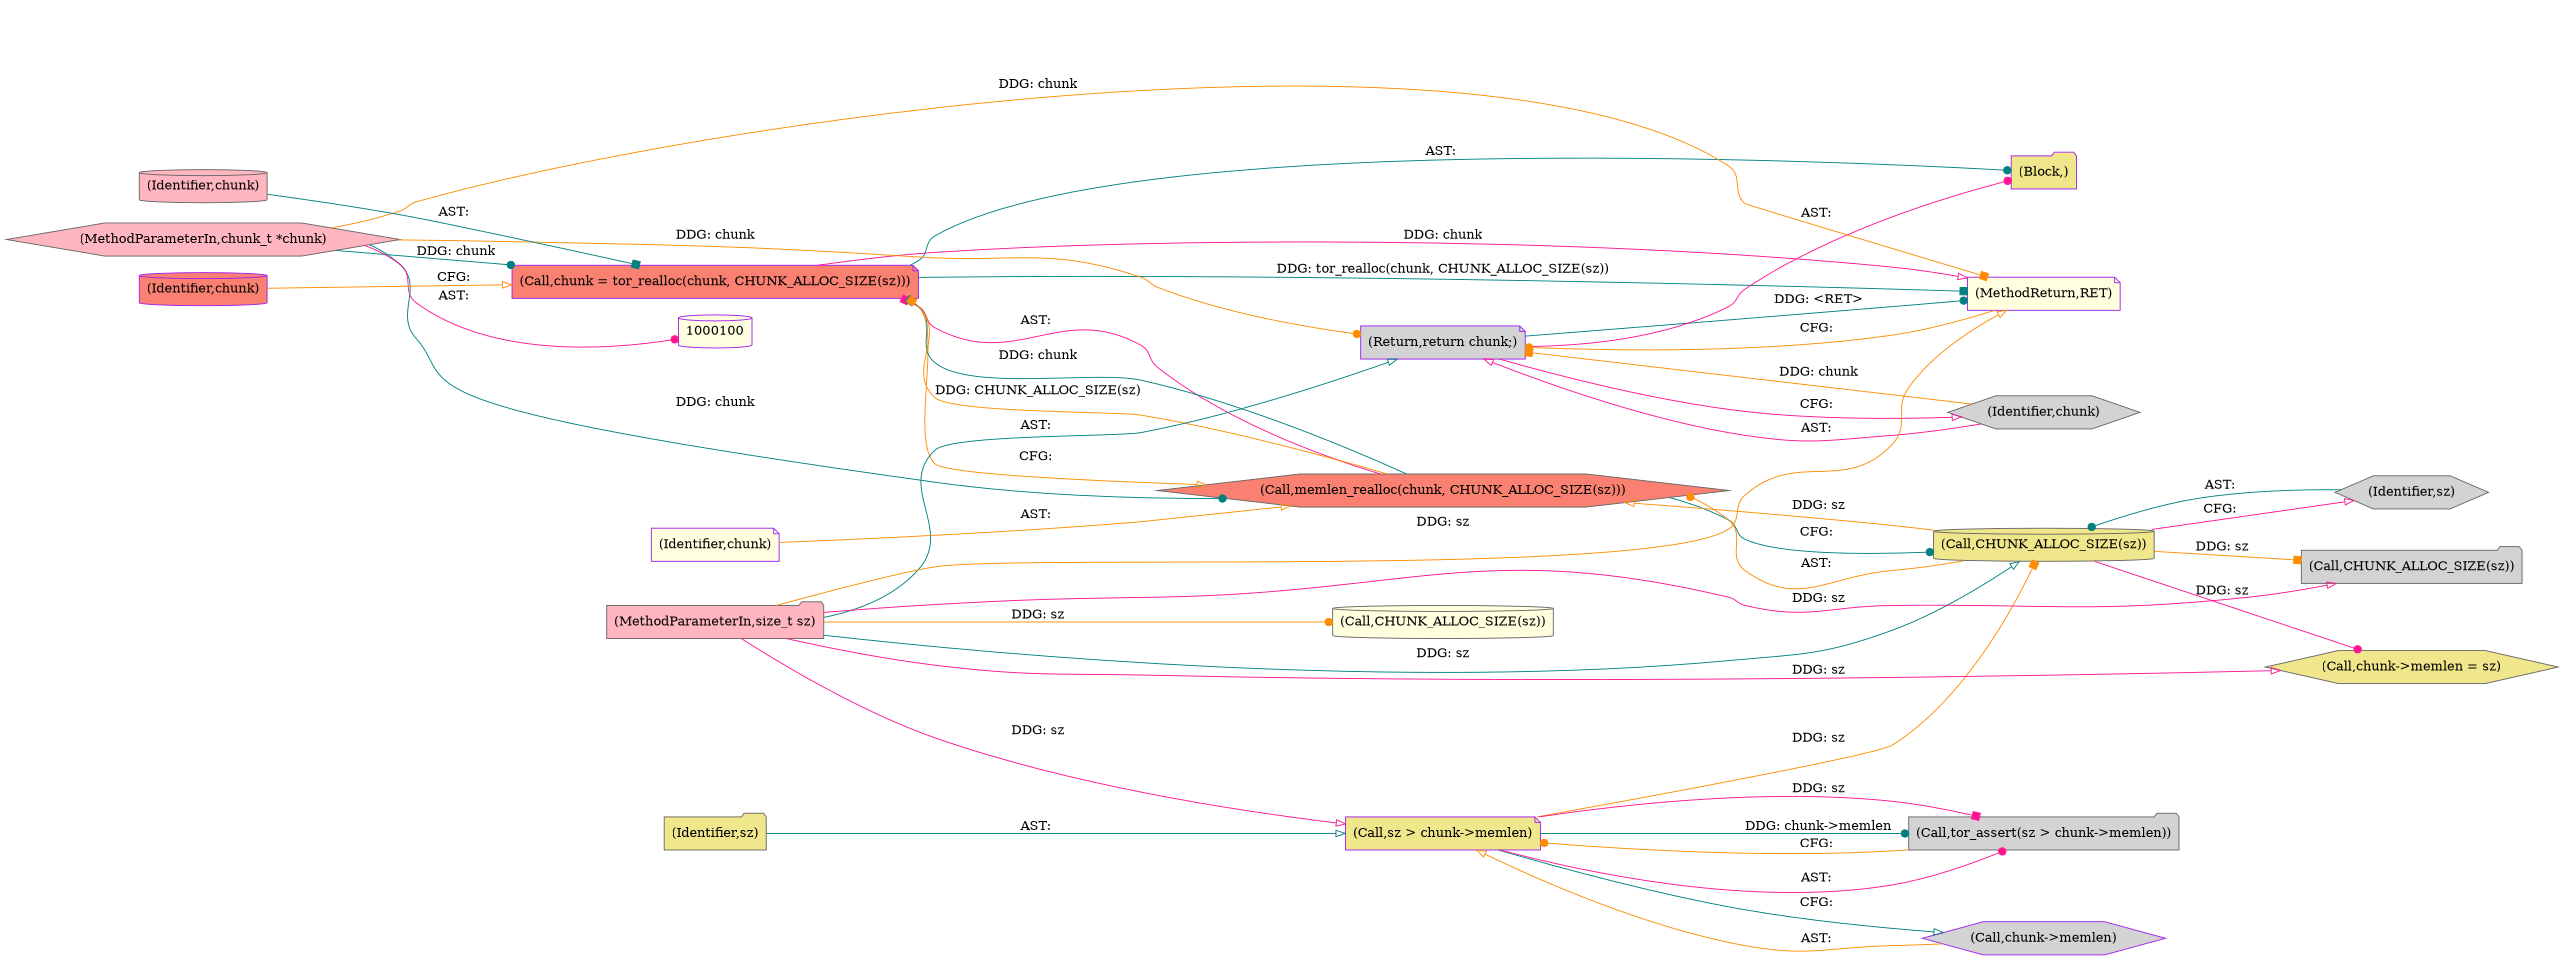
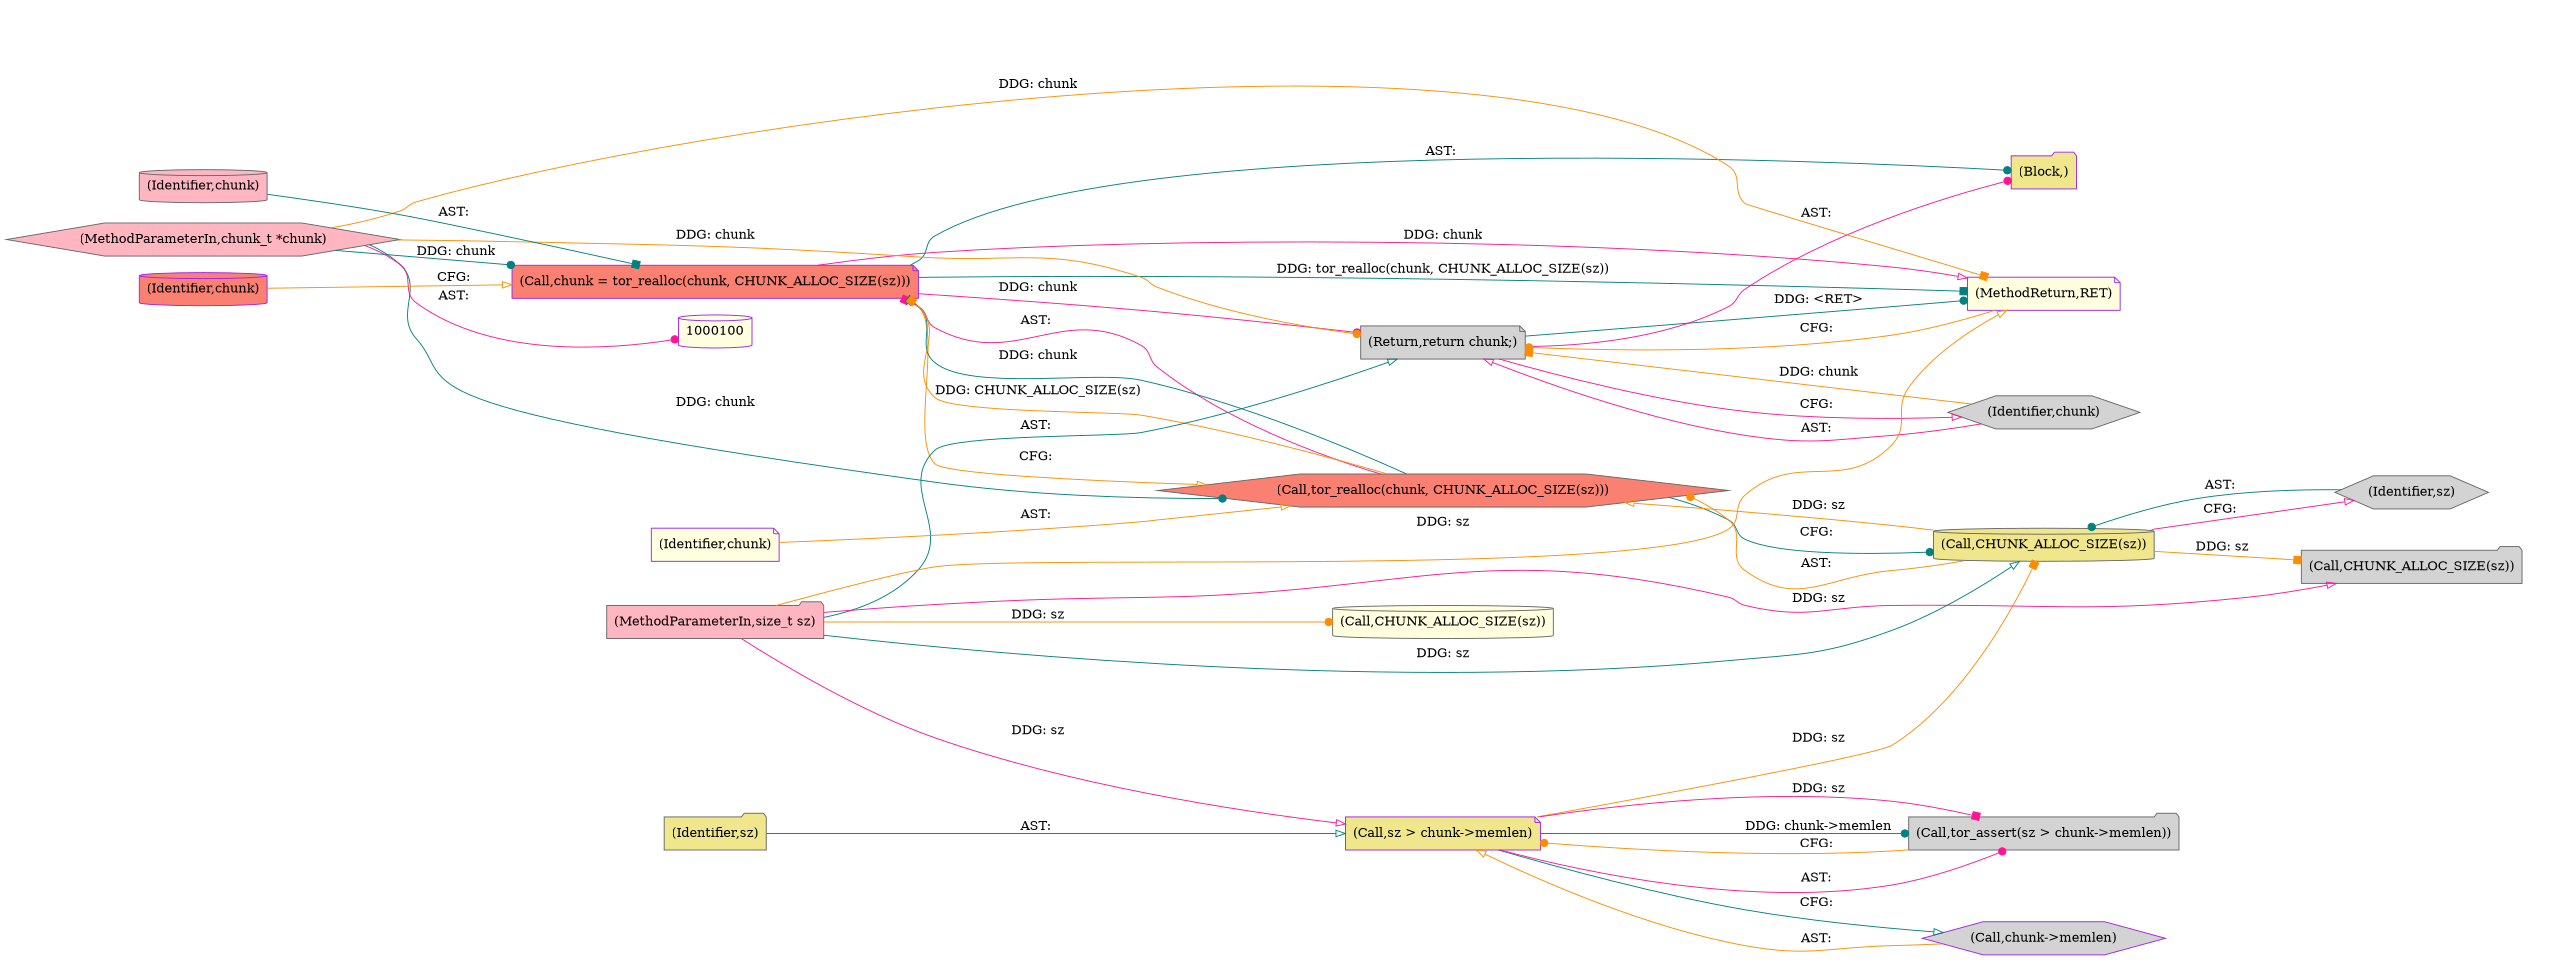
none -> (1136, 310)
(1443, 342) -> (1443, 342)
(1443, 491) -> (1443, 491)
(2412, 667) -> none
